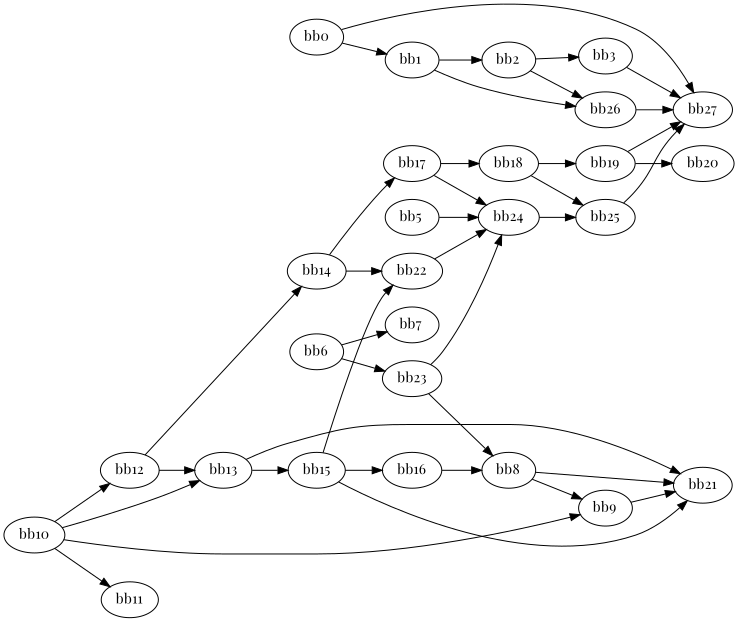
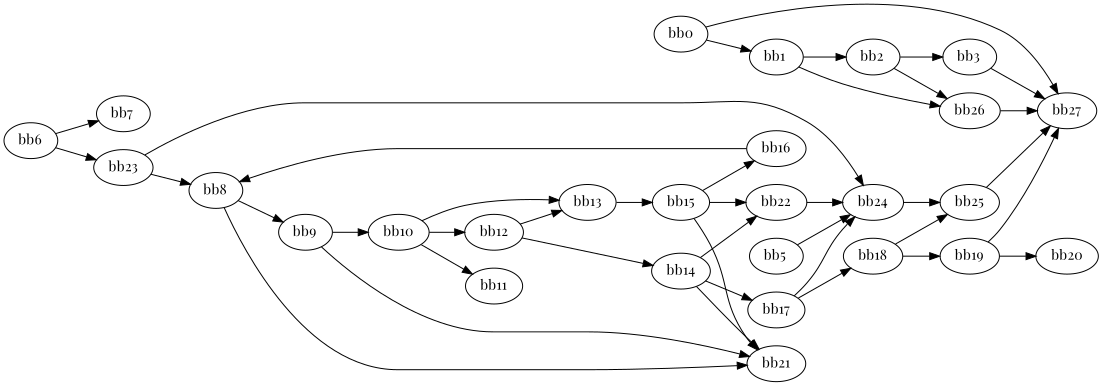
(449, 424) -> (724, 315)
(318, 554) -> (345, 232)
